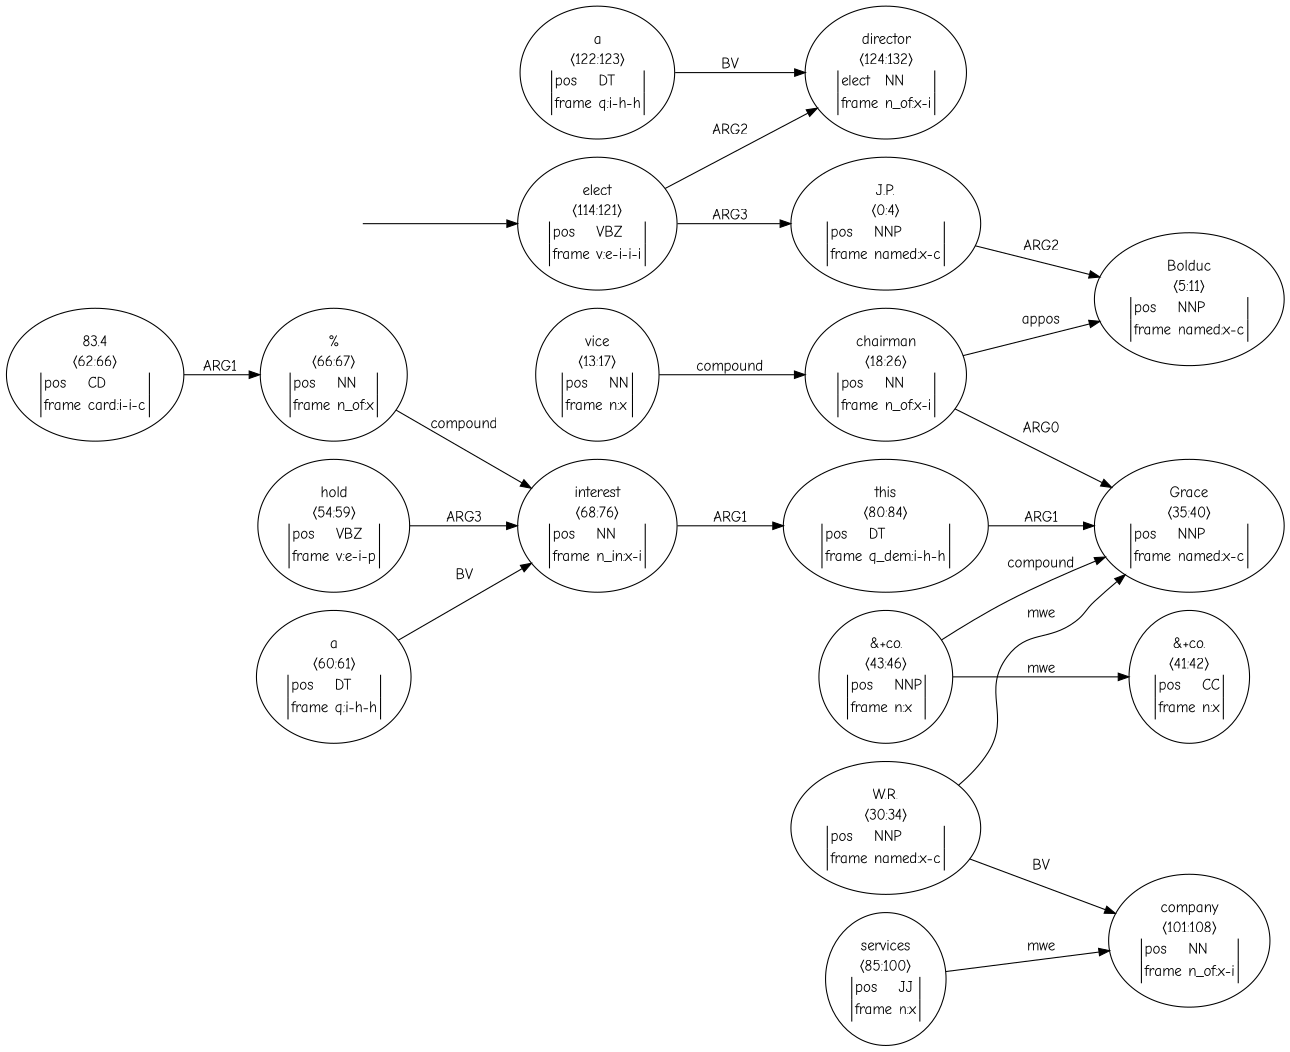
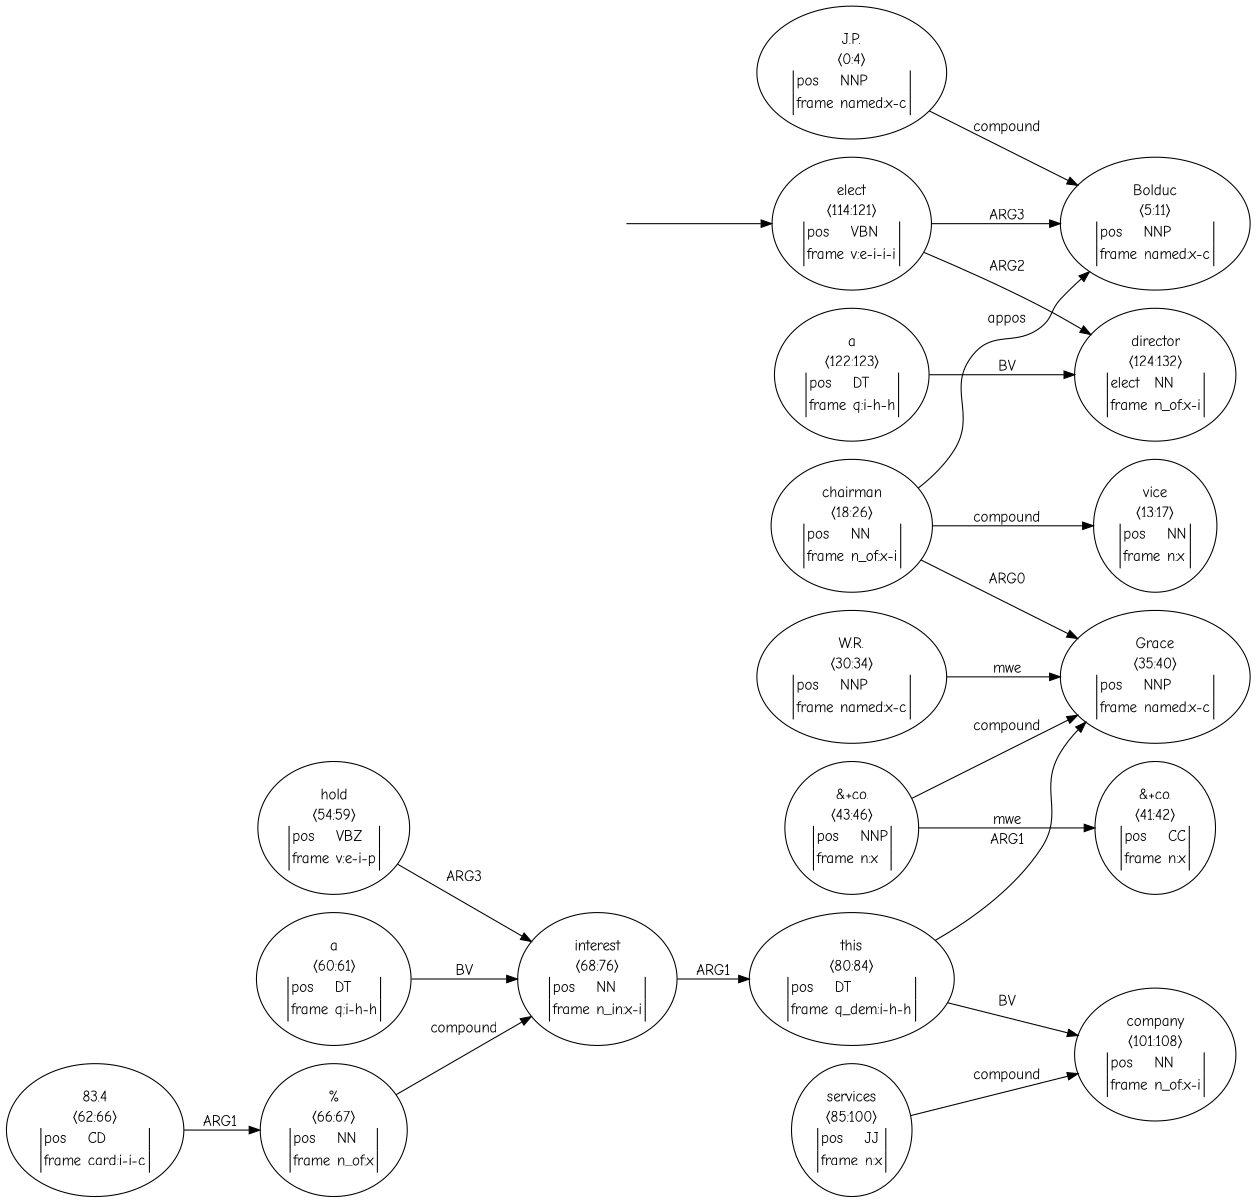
(729, 224) -> (991, 224)
(610, 232) -> (865, 232)
(1041, 247) -> (1007, 127)
(727, 375) -> (1007, 526)
(1038, 884) -> (1008, 1018)
(1041, 947) -> (1007, 1075)
